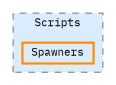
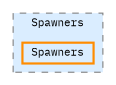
(58, 24) -> (58, 24)
